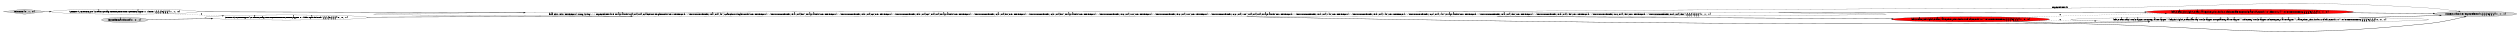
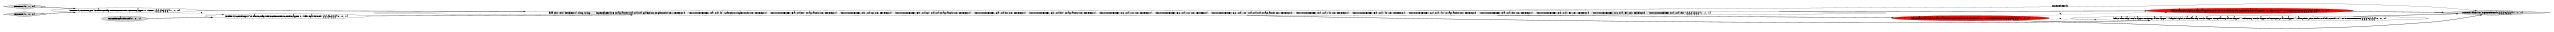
none -> (25, 14)
(2476, 14) -> (2493, 13)
